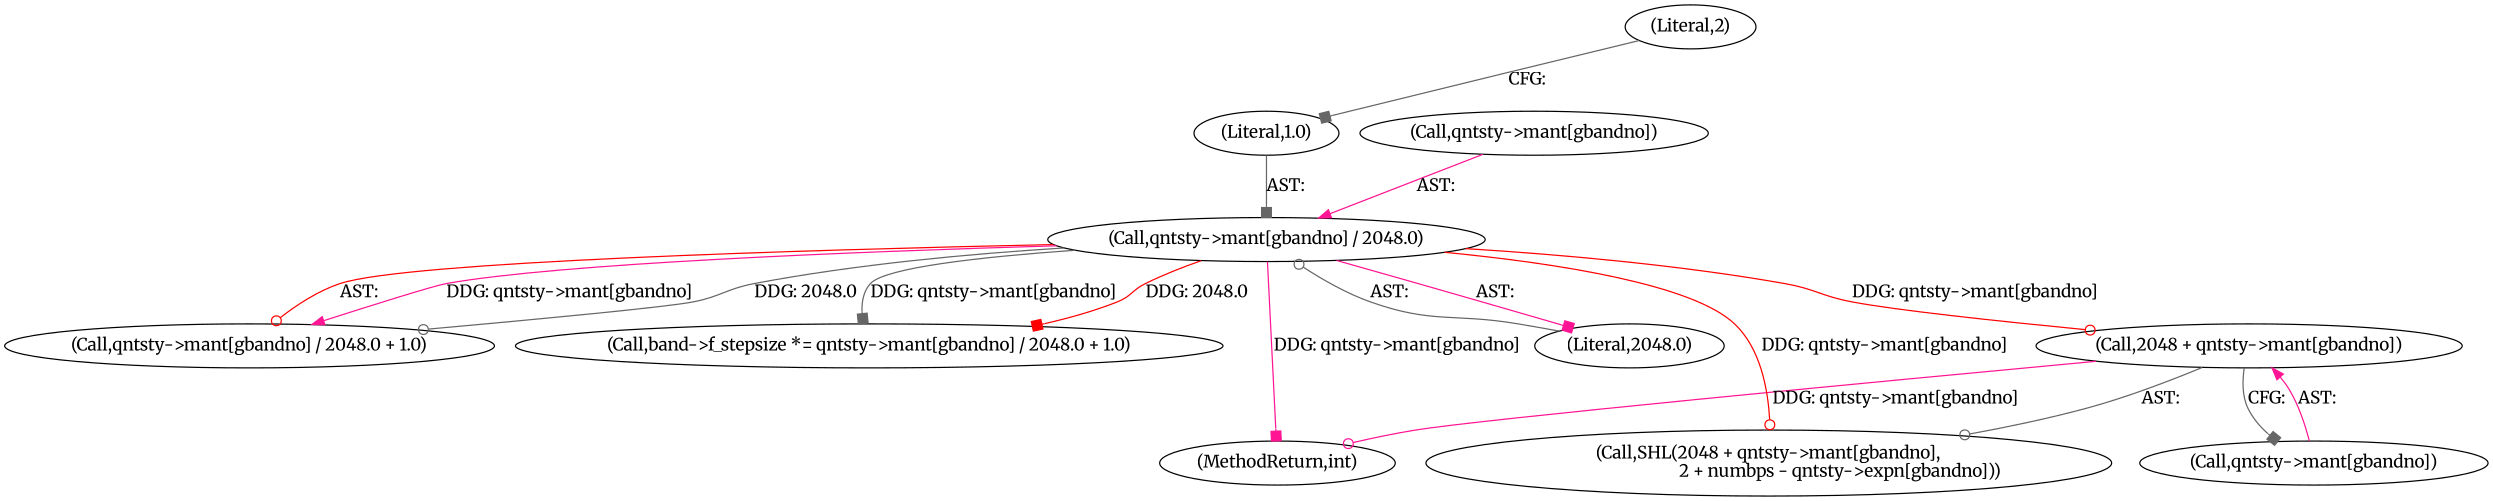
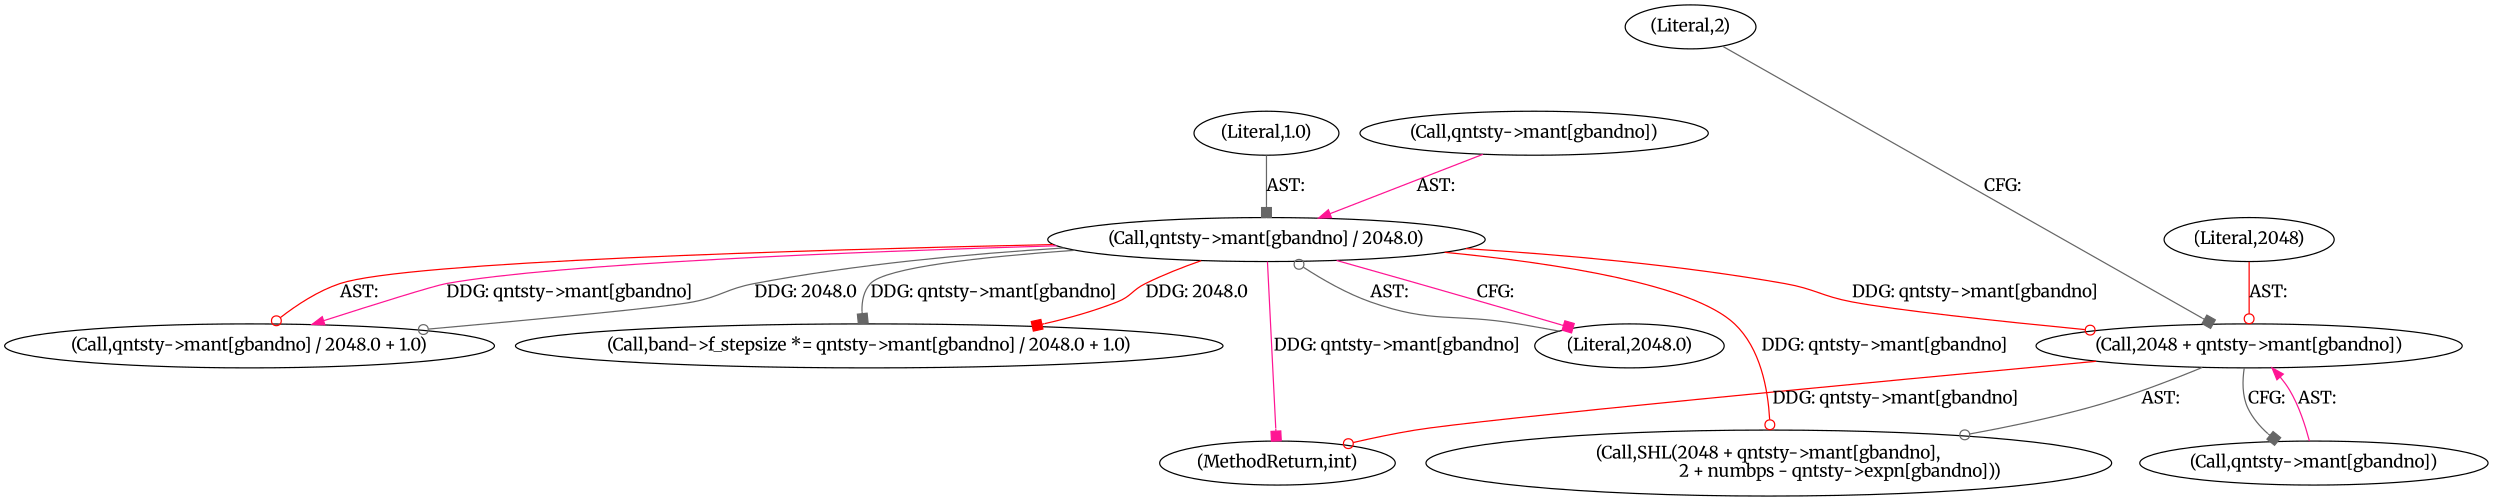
(1486, 78) -> (1962, 182)
none -> (2249, 240)
(1497, 293) -> (1497, 293)
(1724, 397) -> (1724, 397)
